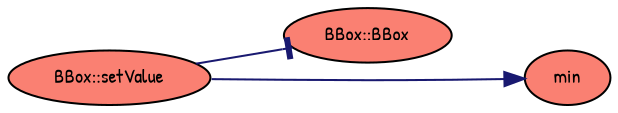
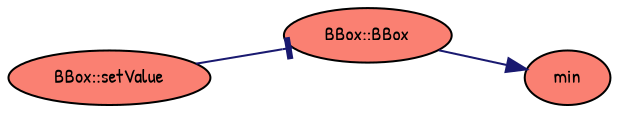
(358, 80) -> (473, 58)
